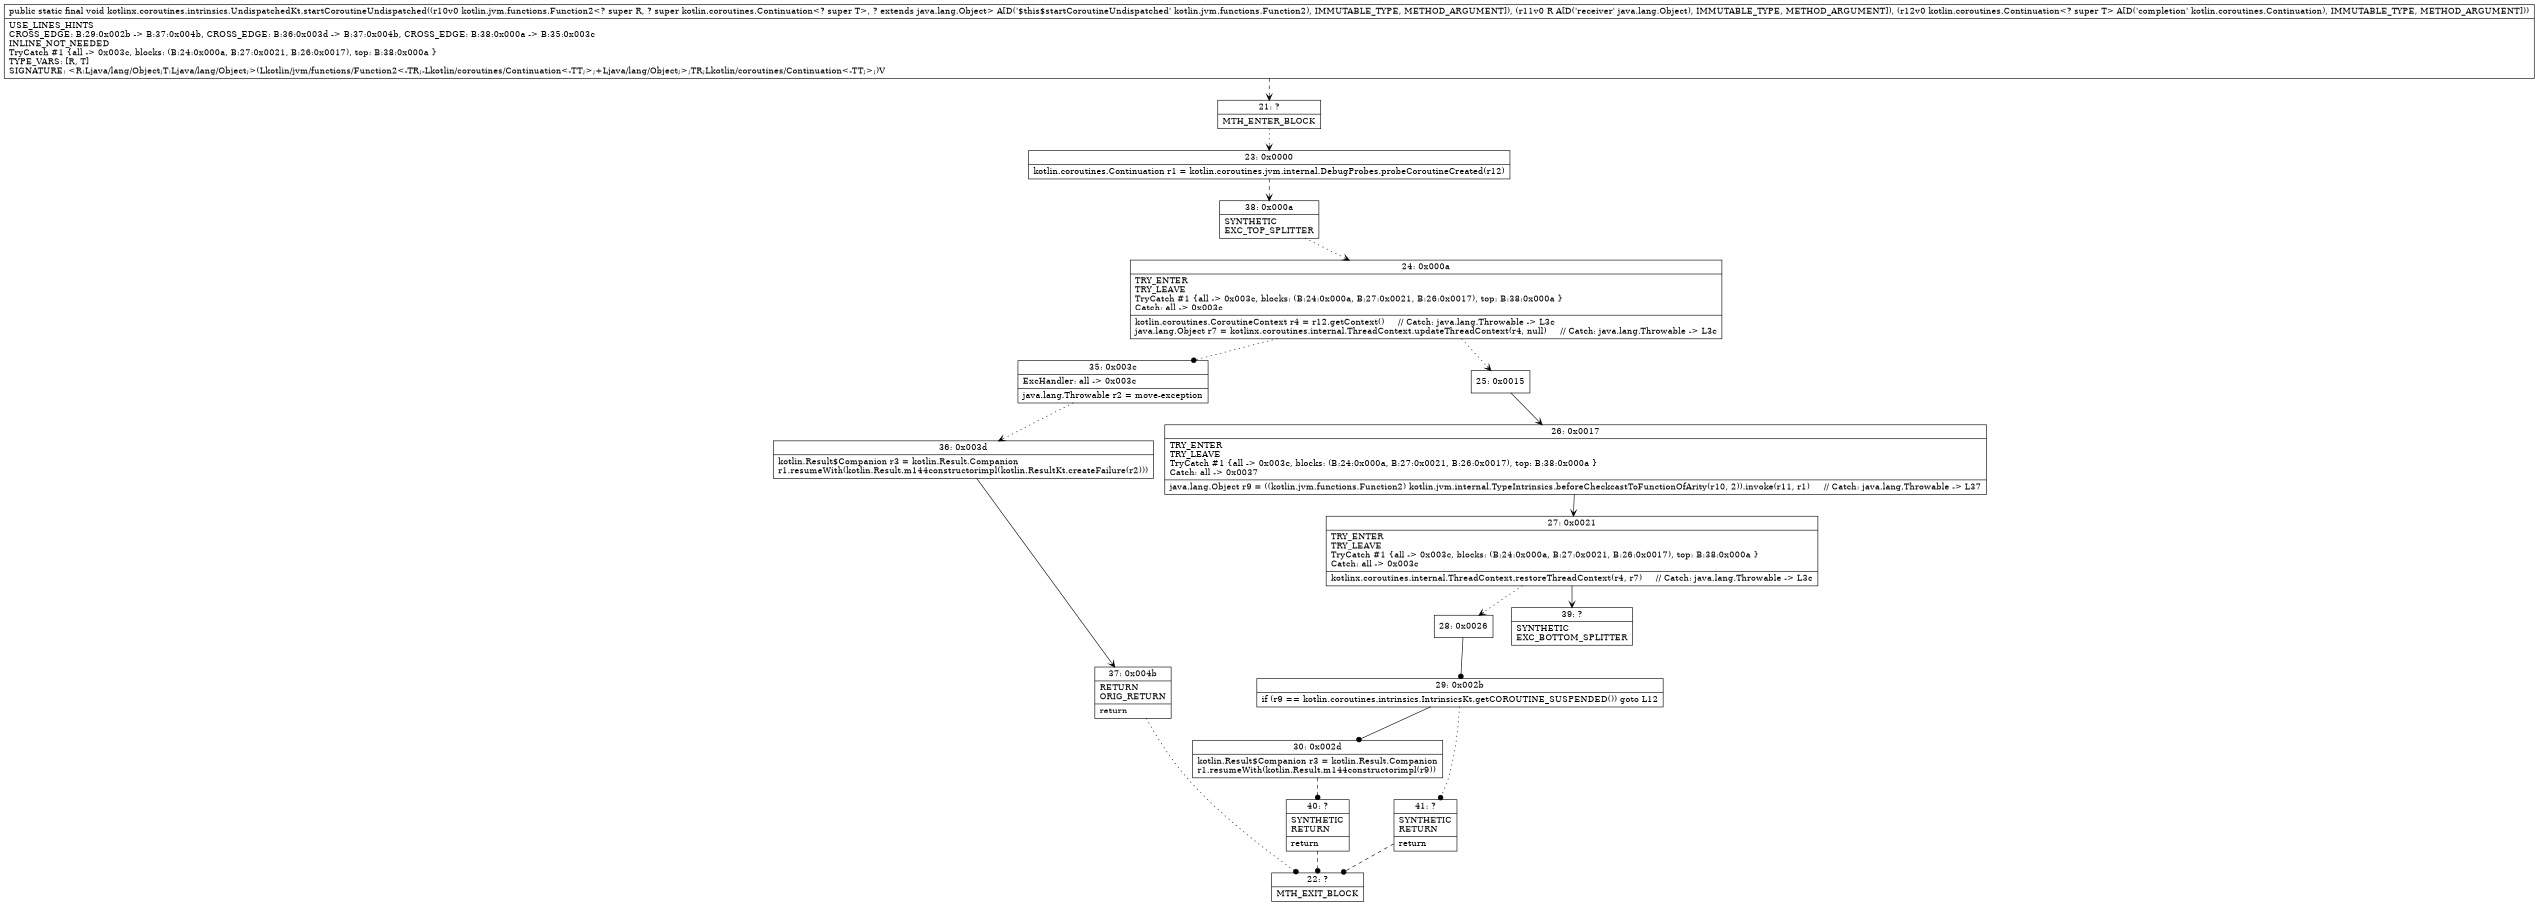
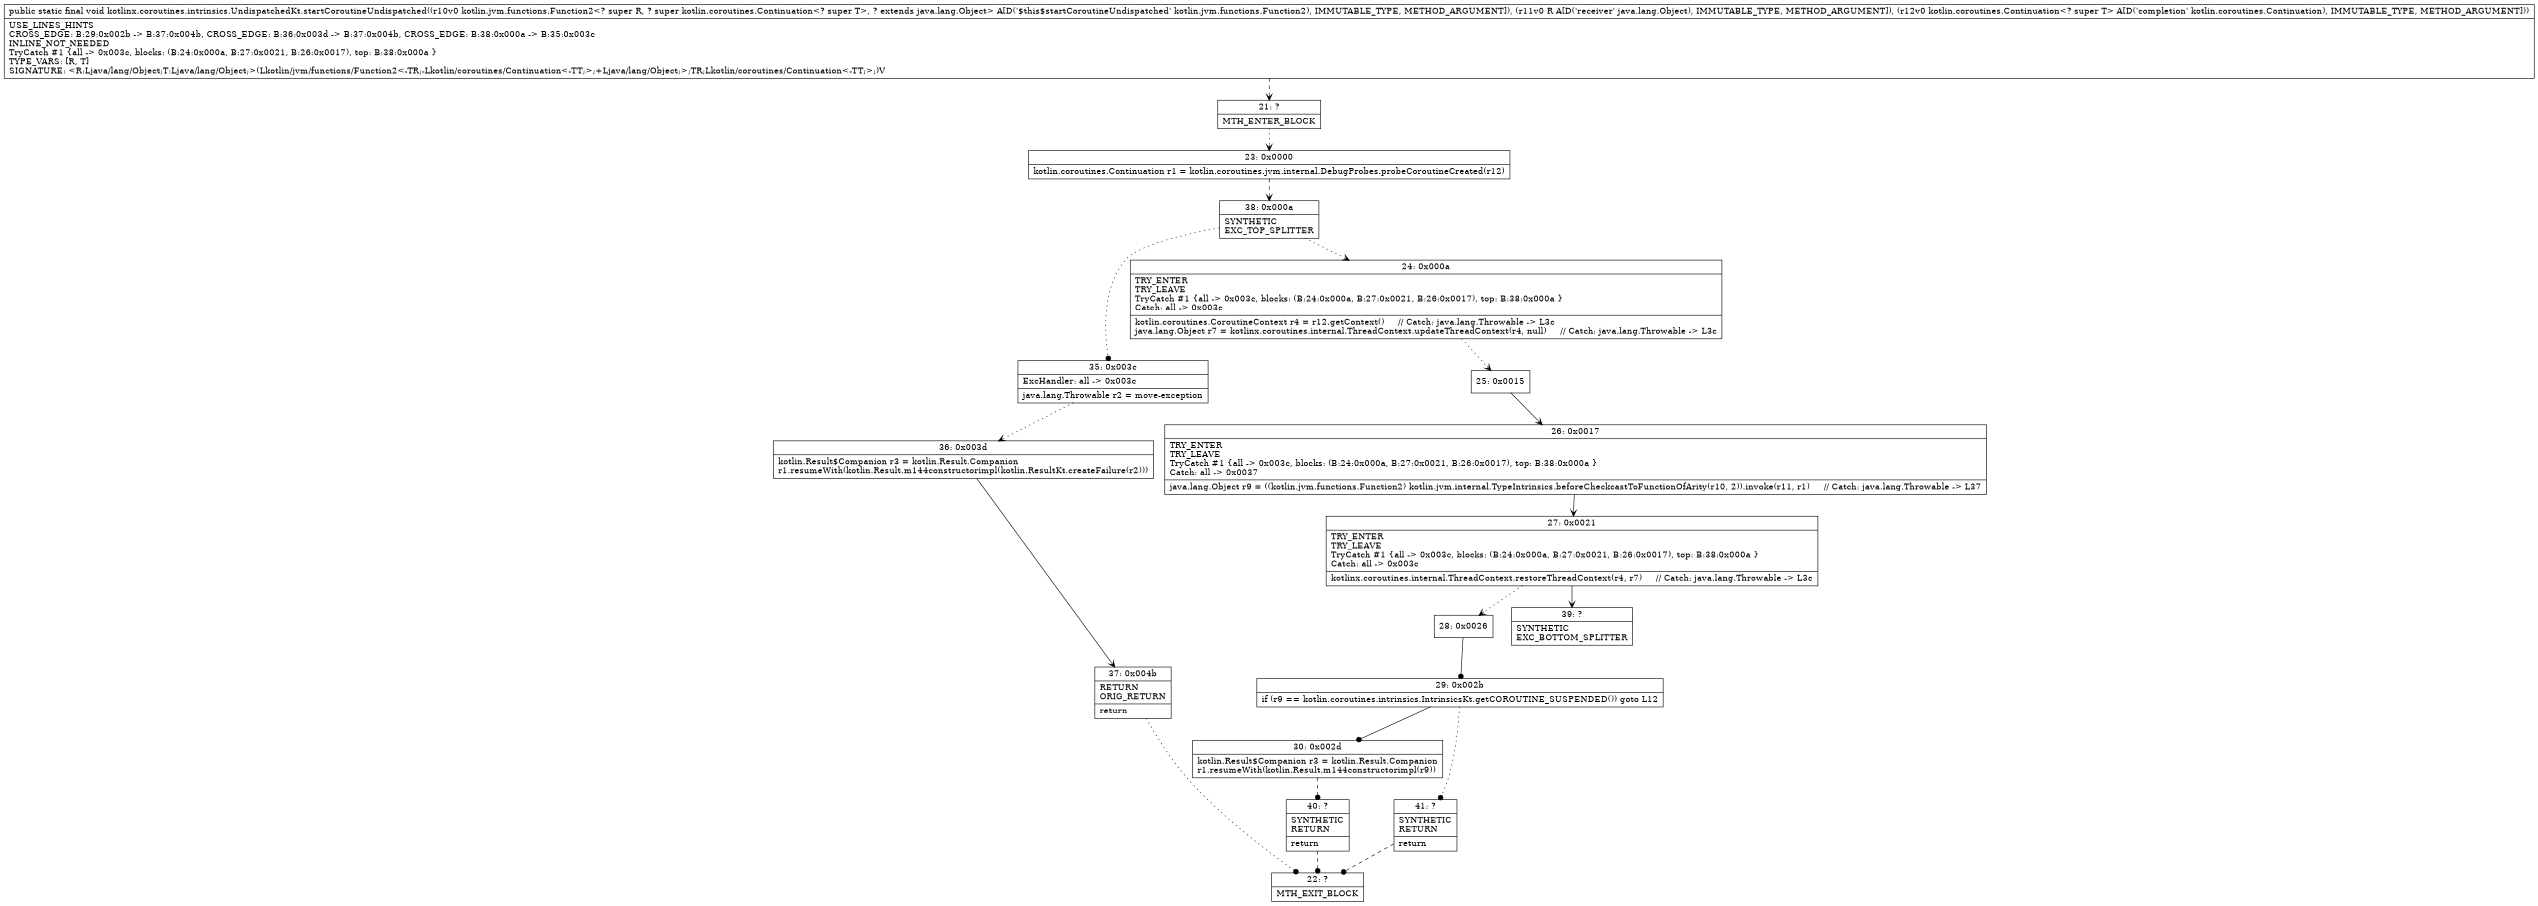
(1237, 349) -> (1125, 260)
